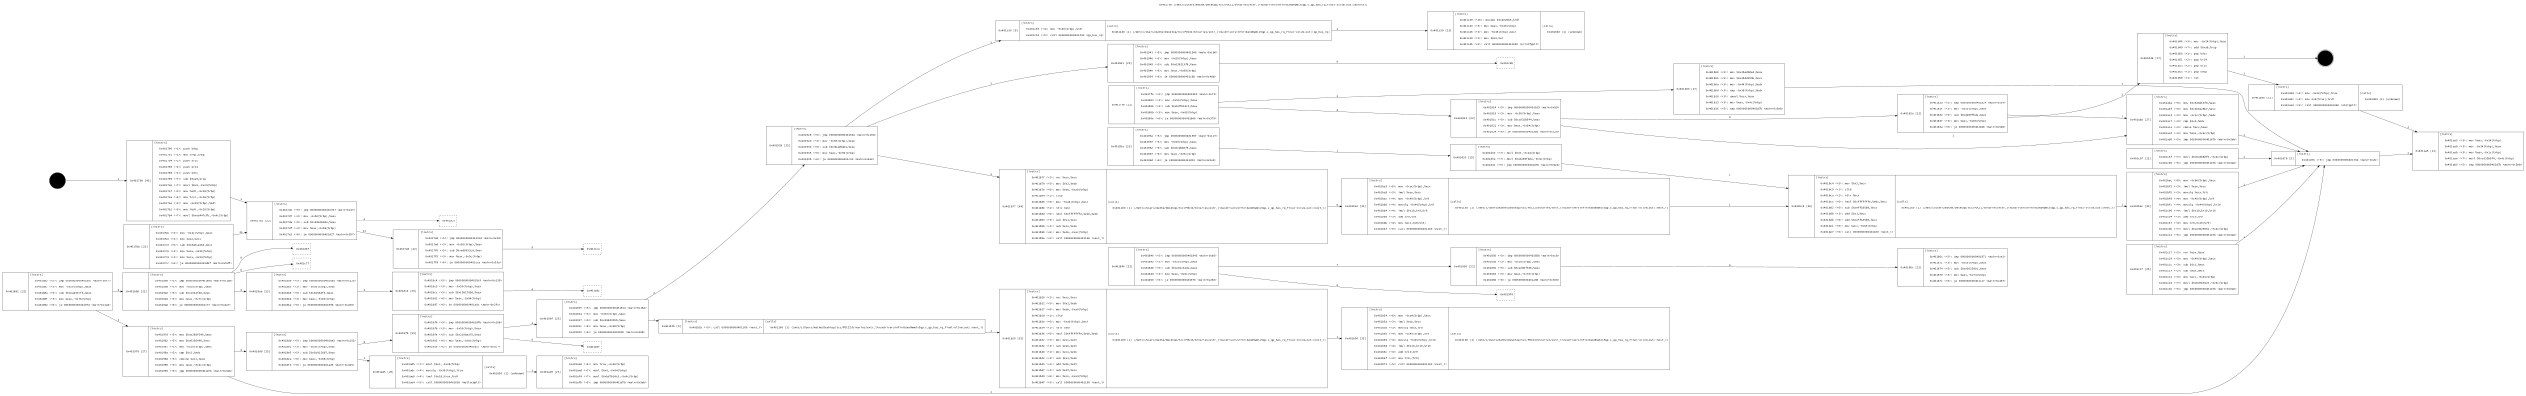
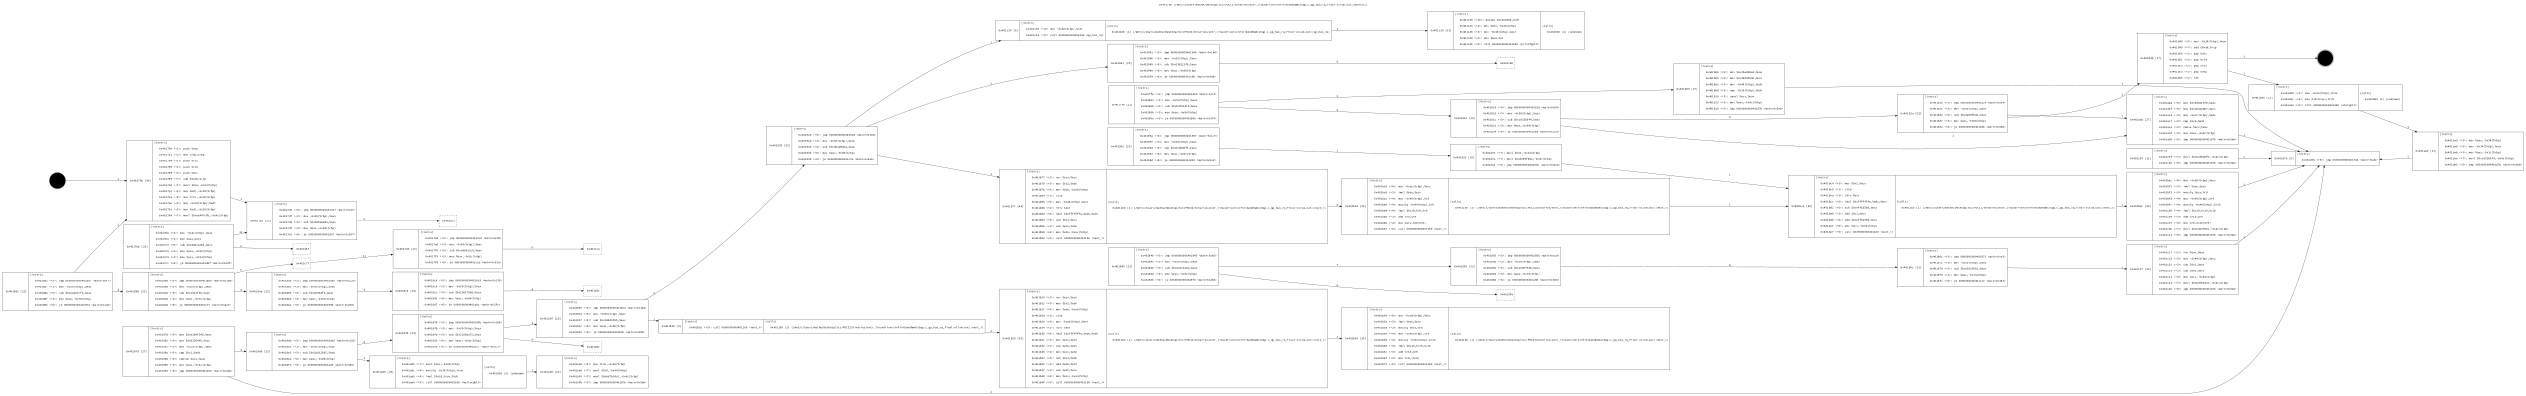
(2395, 155) -> (2397, 159)
(374, 235) -> (351, 259)
(257, 252) -> (262, 248)
none -> (2066, 268)
(111, 318) -> (99, 246)
